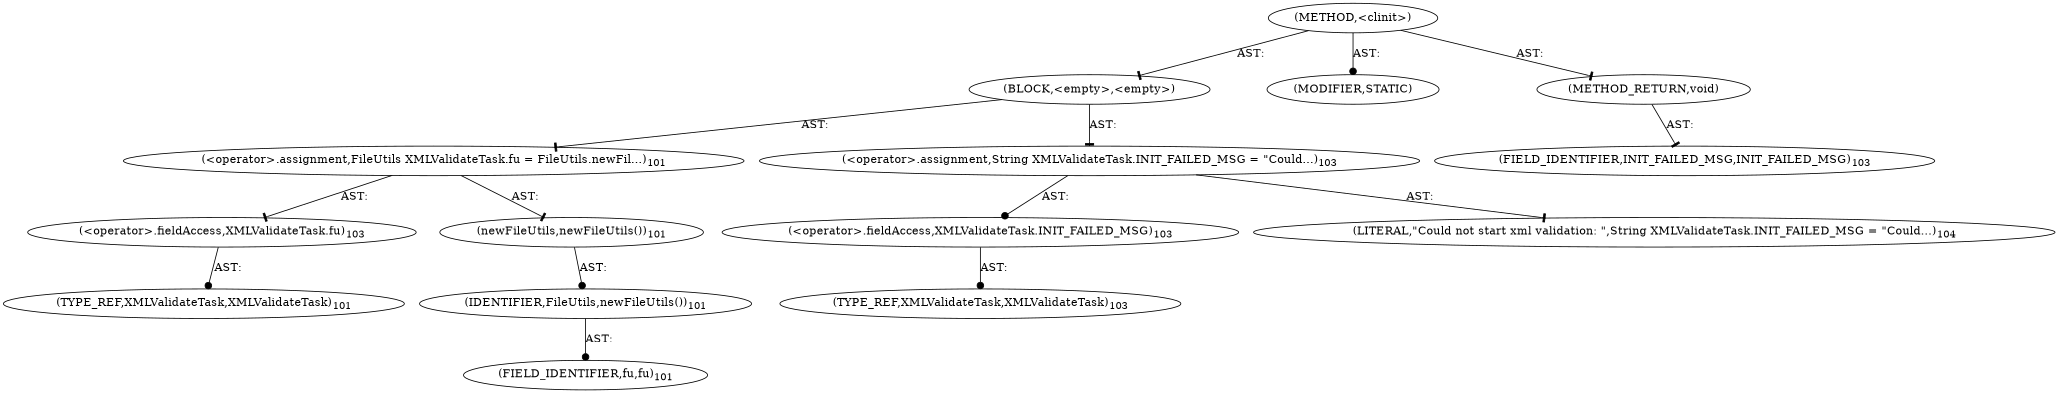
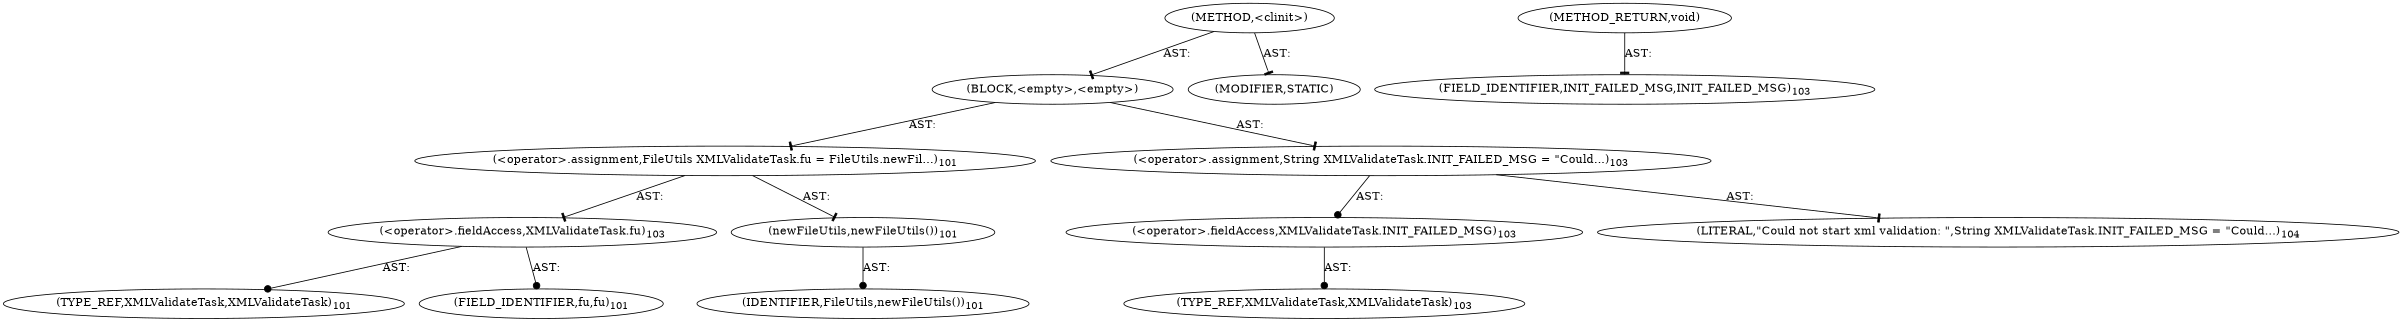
(1353, 50) -> (1261, 52)
(1495, 53) -> none
(586, 336) -> (531, 265)
